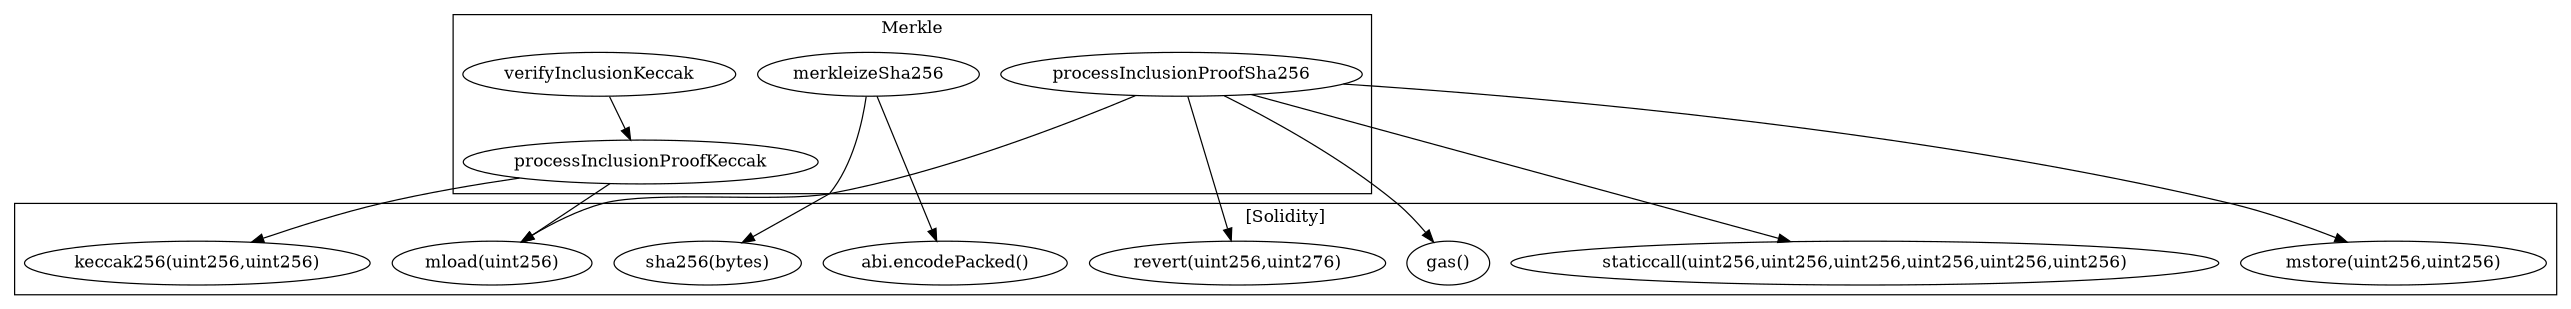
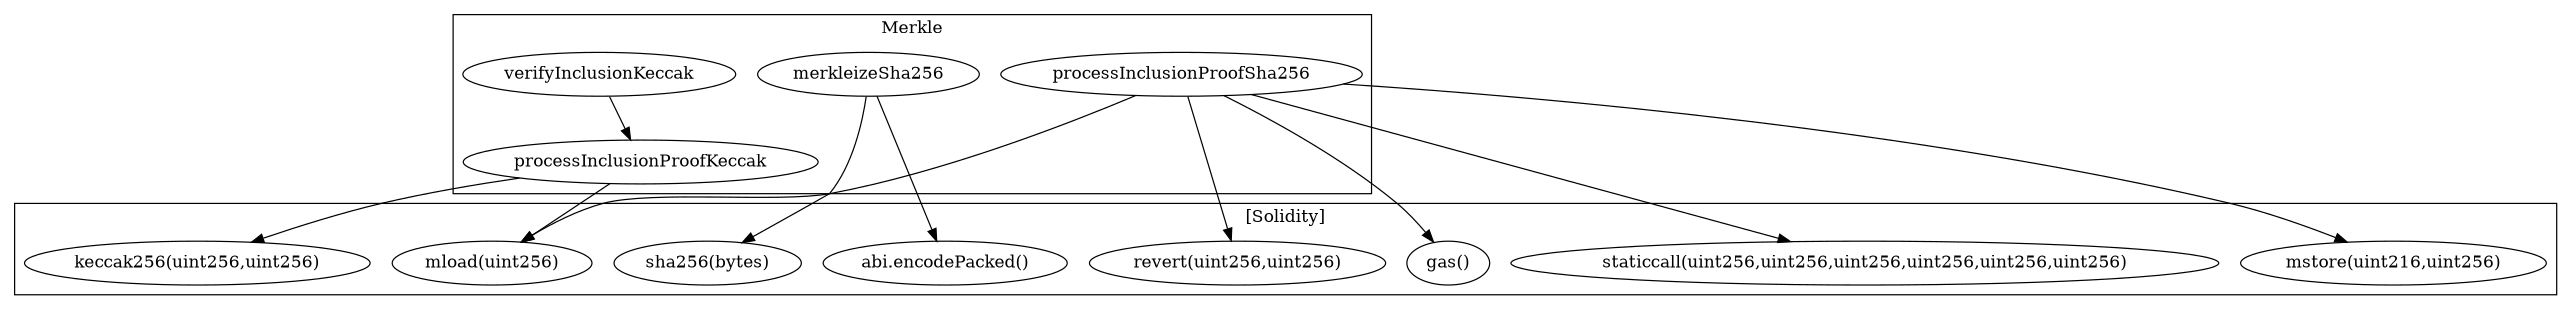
(1238, 263) -> (1238, 263)
(2393, 263) -> (2393, 263)
